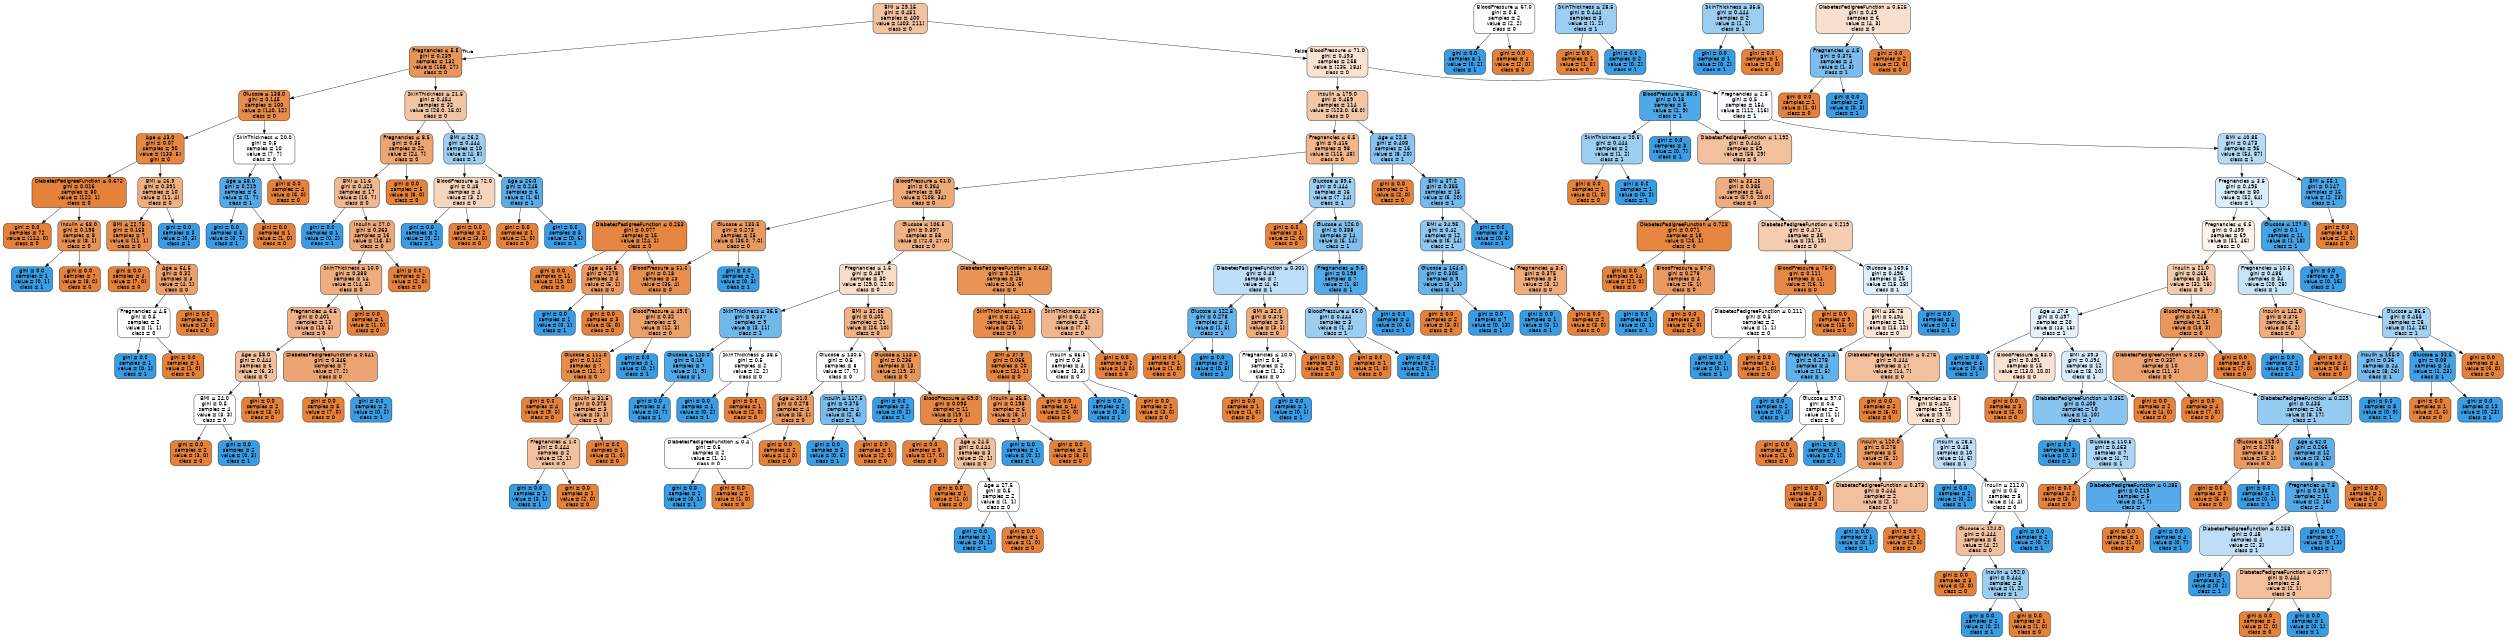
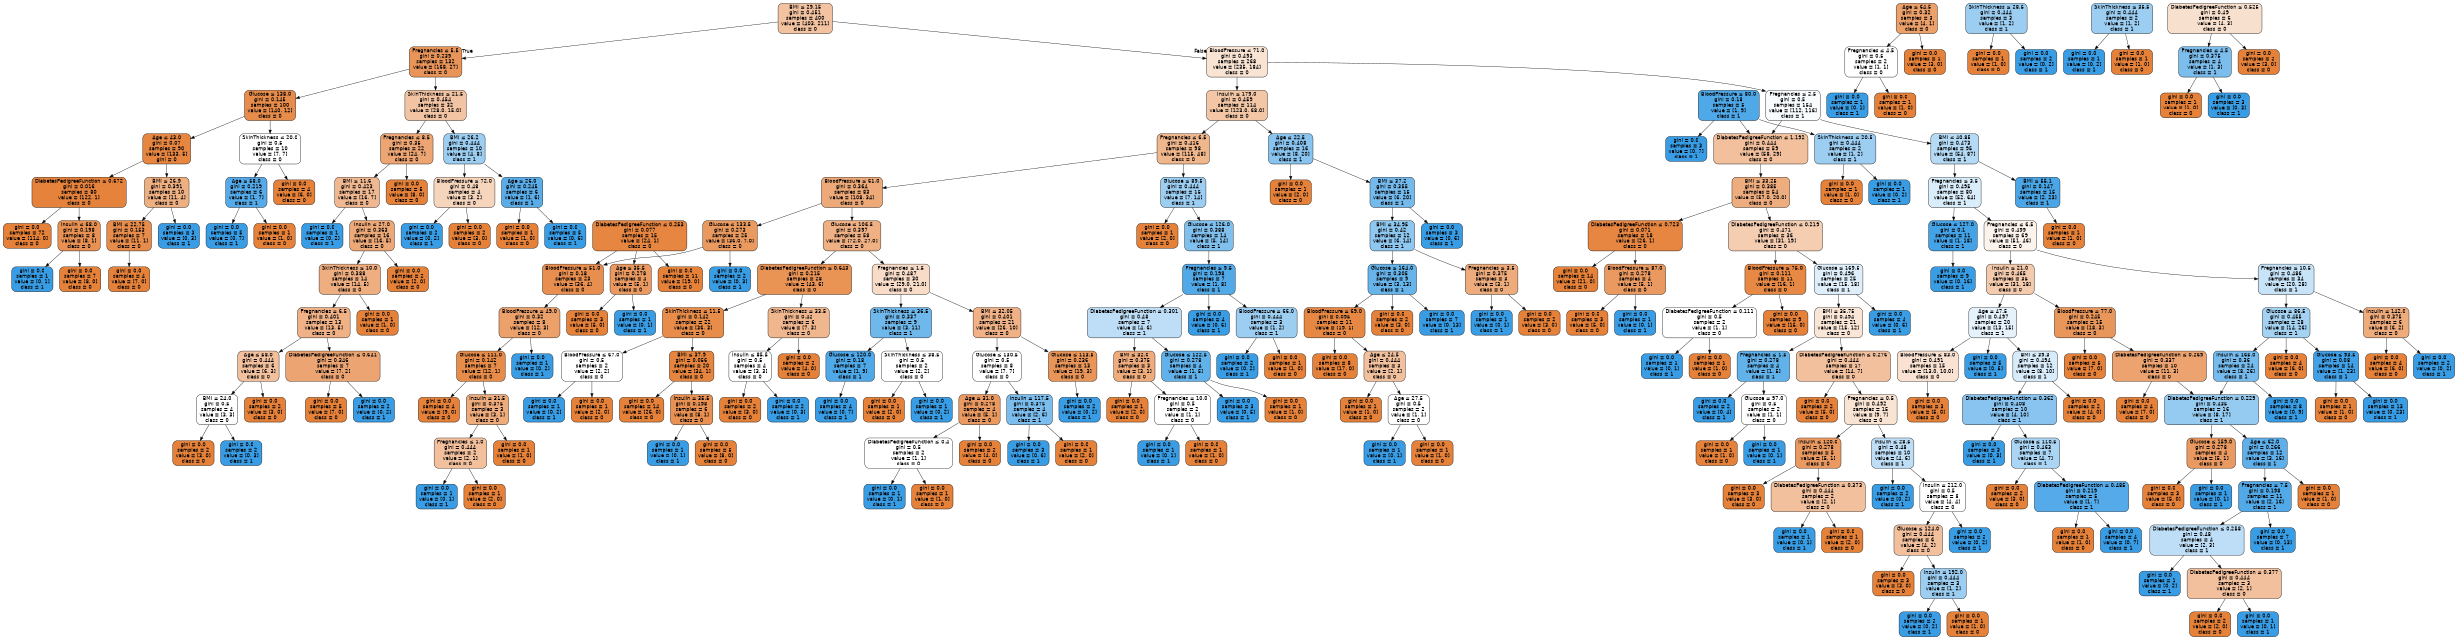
(151, 256) -> none
(1302, 256) -> (1173, 300)
none -> (644, 344)
(922, 387) -> (1365, 300)
